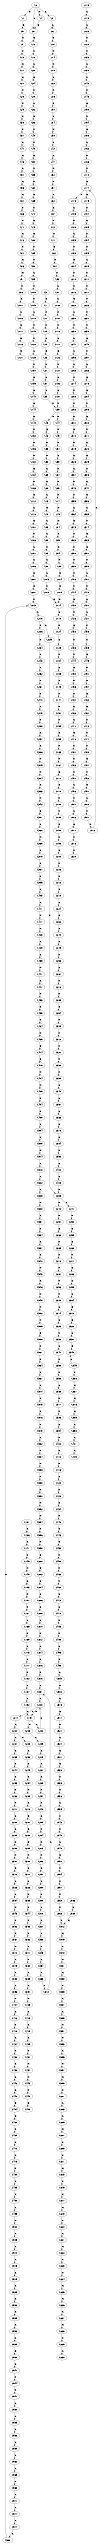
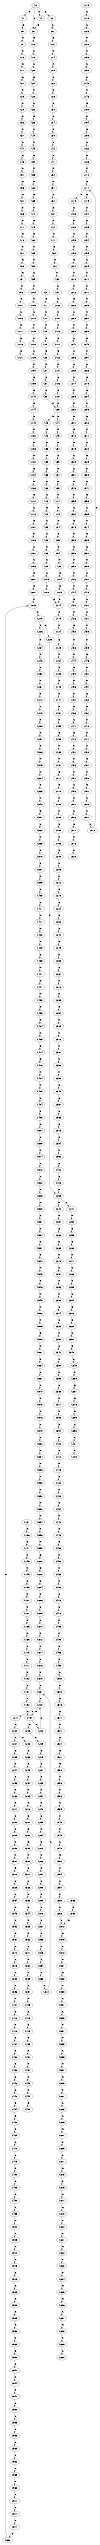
(70, 1360) -> (73, 1358)
